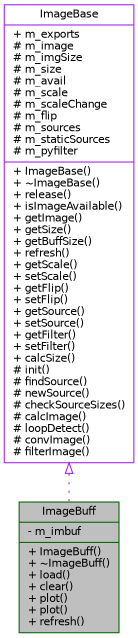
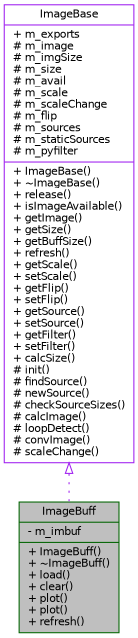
(52, 452) -> (56, 452)
